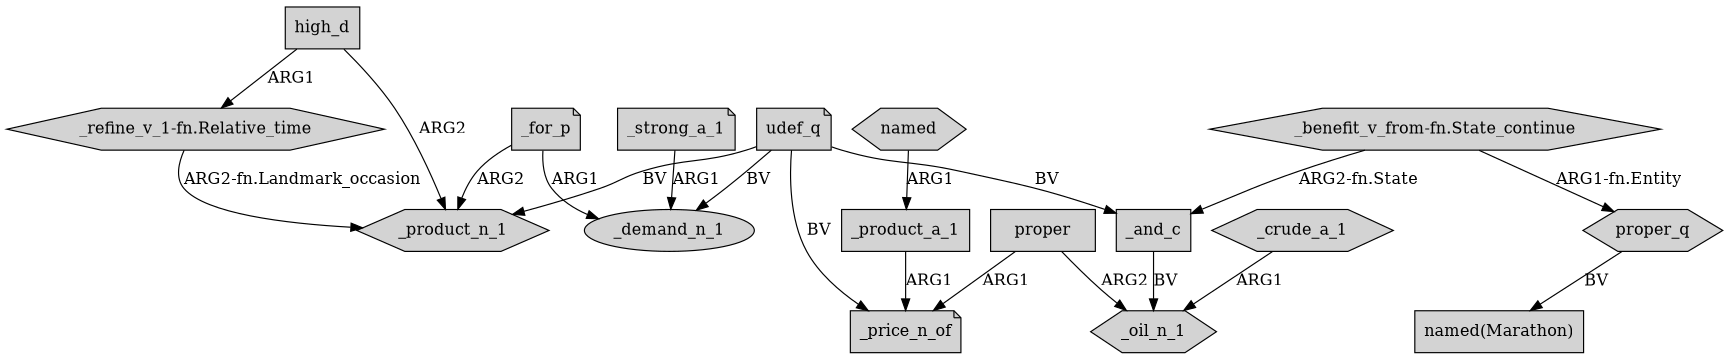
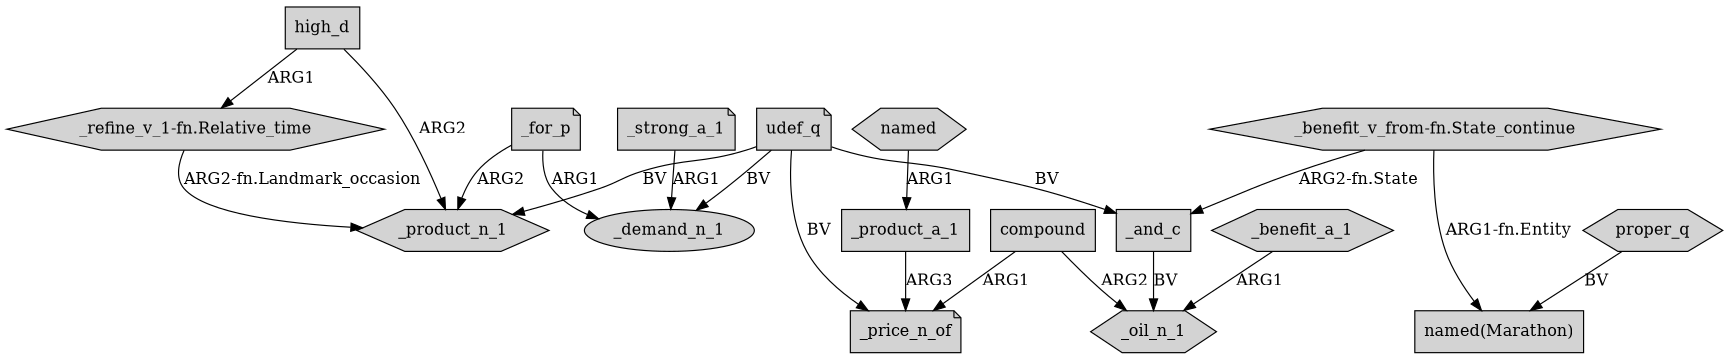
(1541, 179) -> (1440, 230)
(1043, 230) -> (1043, 230)
(1303, 230) -> (1303, 230)
(929, 281) -> (929, 281)
